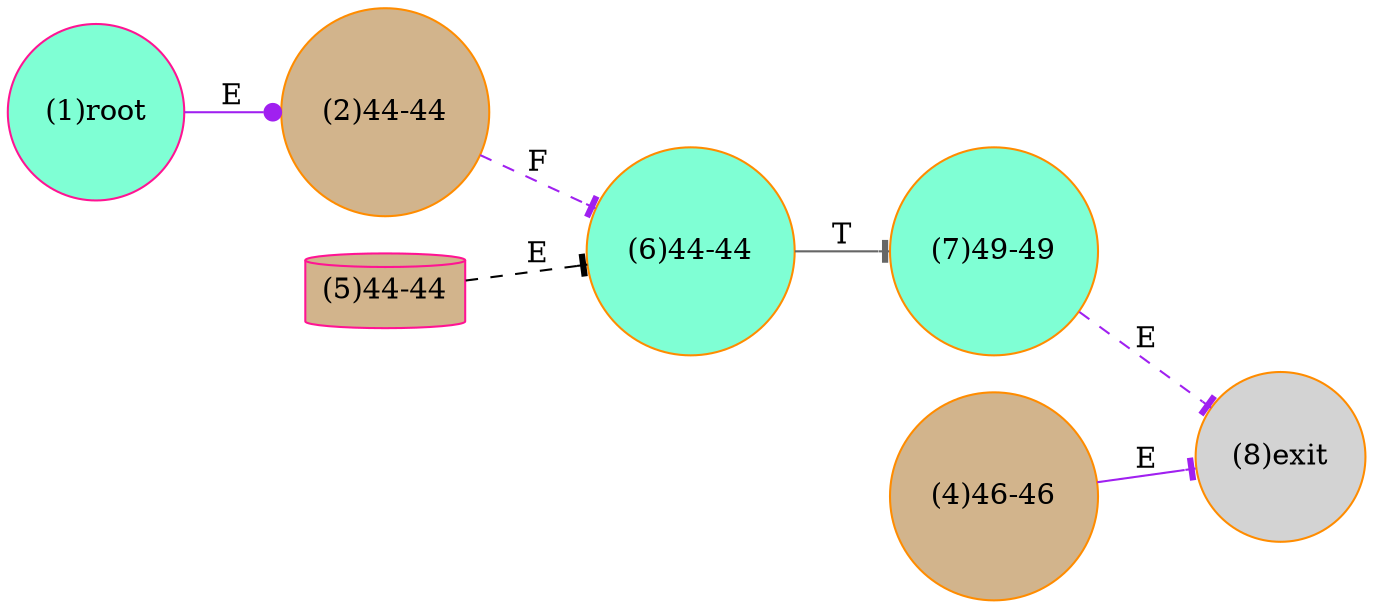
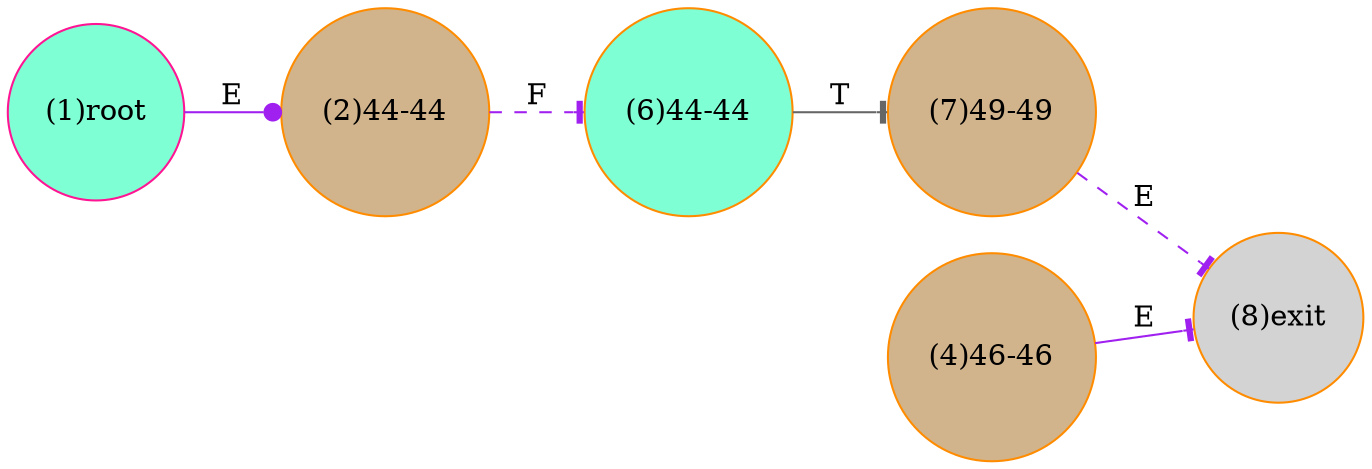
(994, 251) -> (992, 112)
(385, 291) -> none
